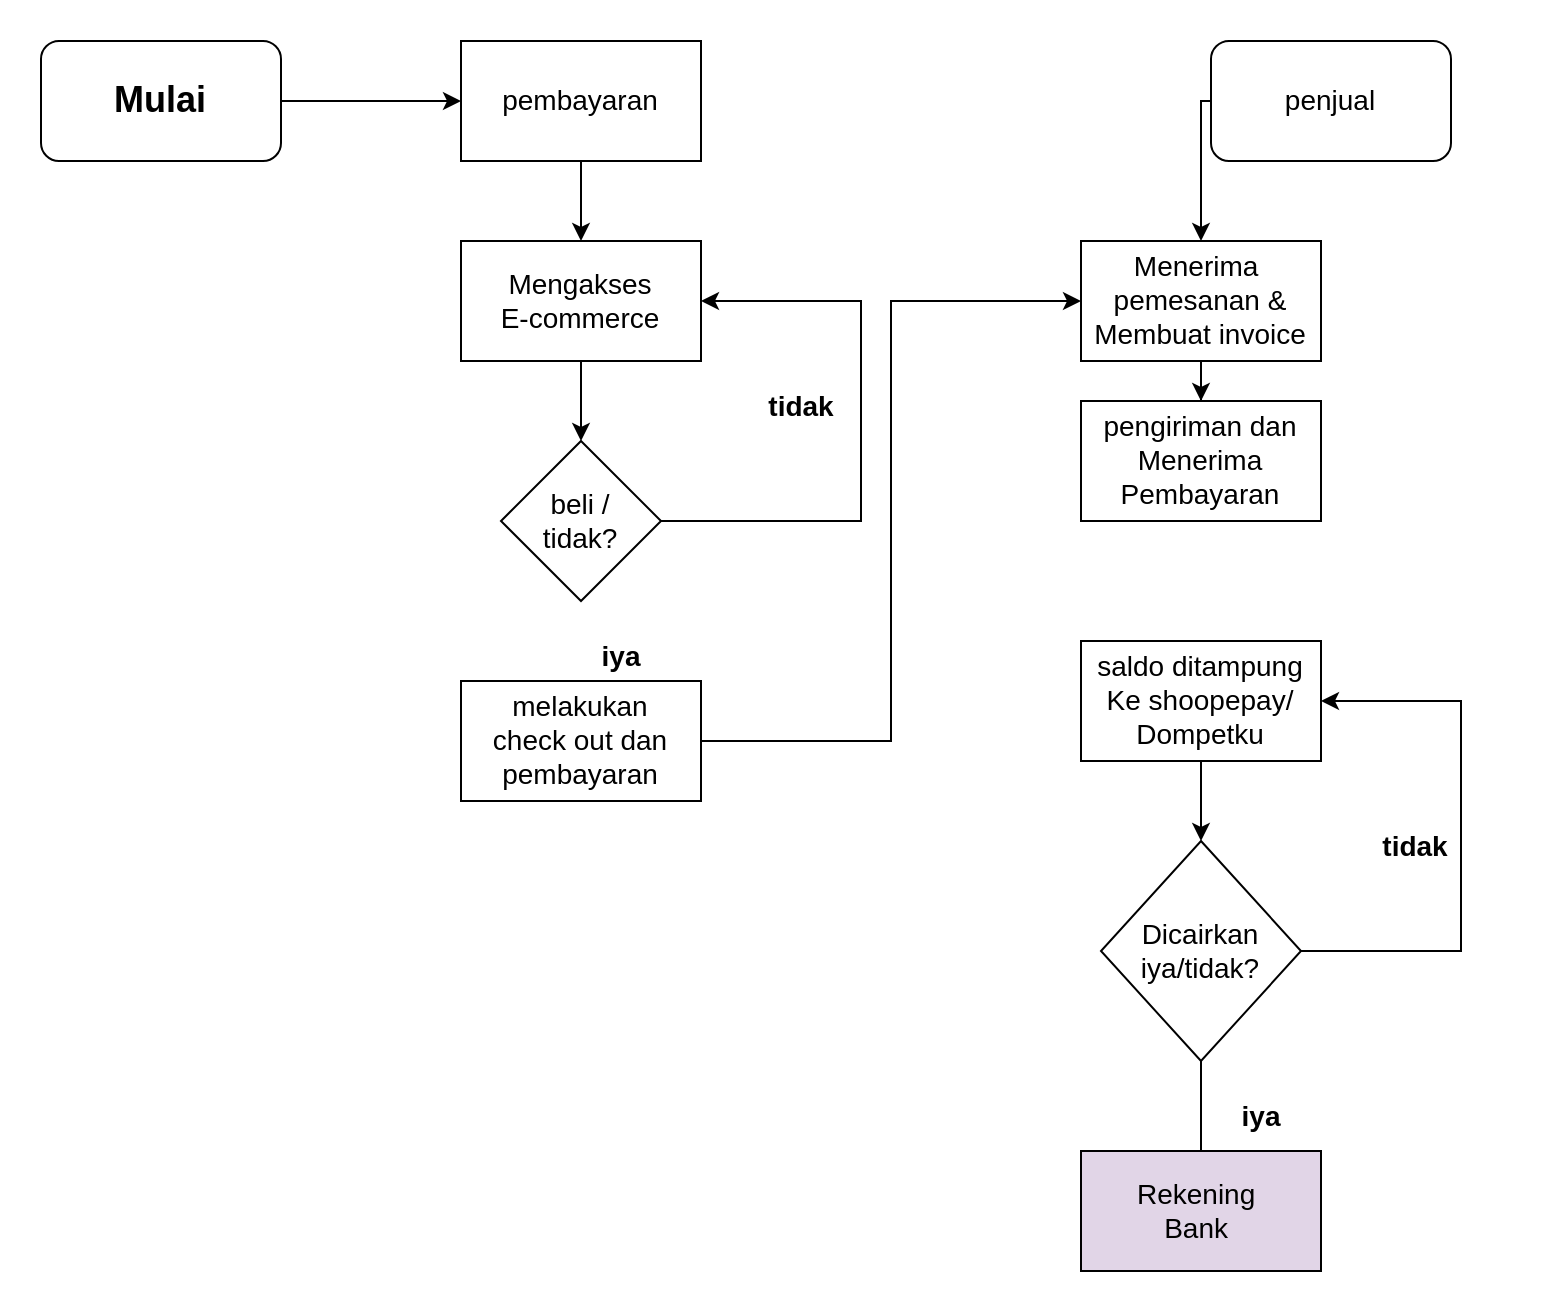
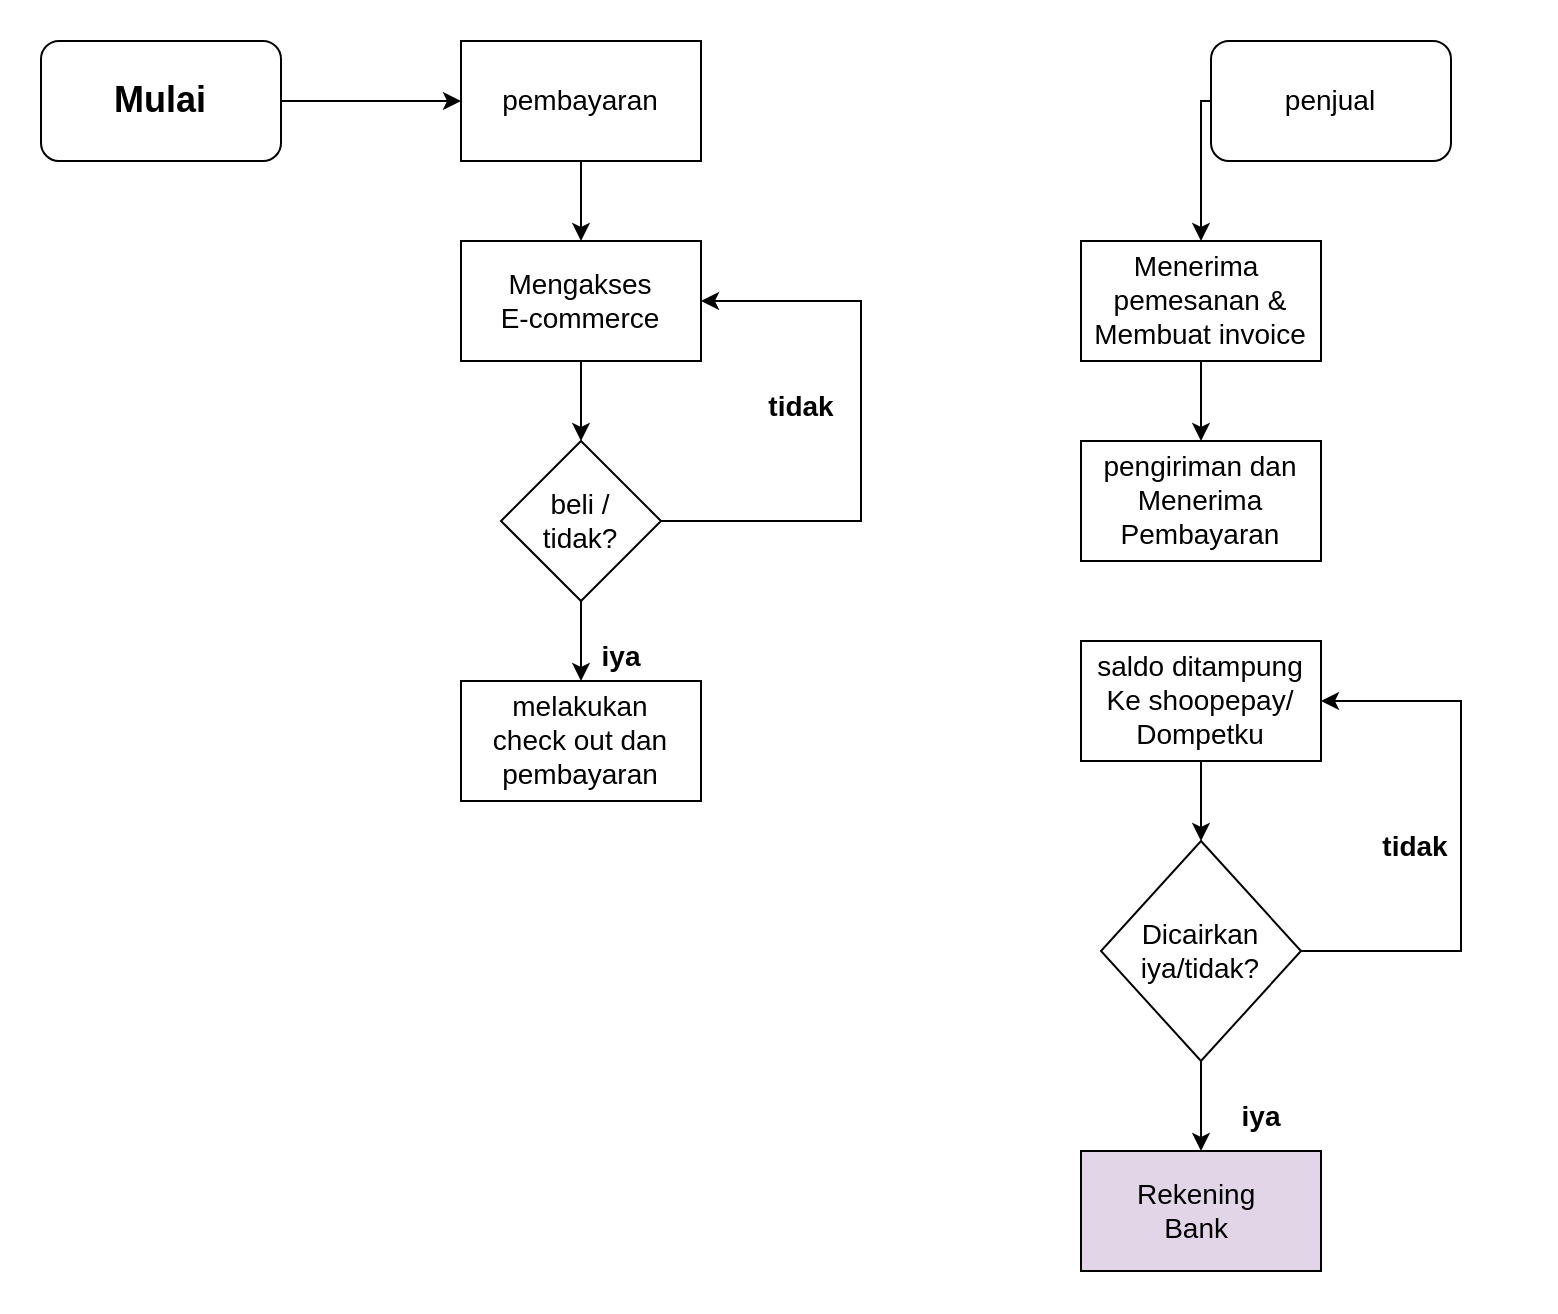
(1201, 461) -> (1201, 501)
(891, 528) -> none
none -> (581, 634)
(1201, 1141) -> (1201, 1136)
